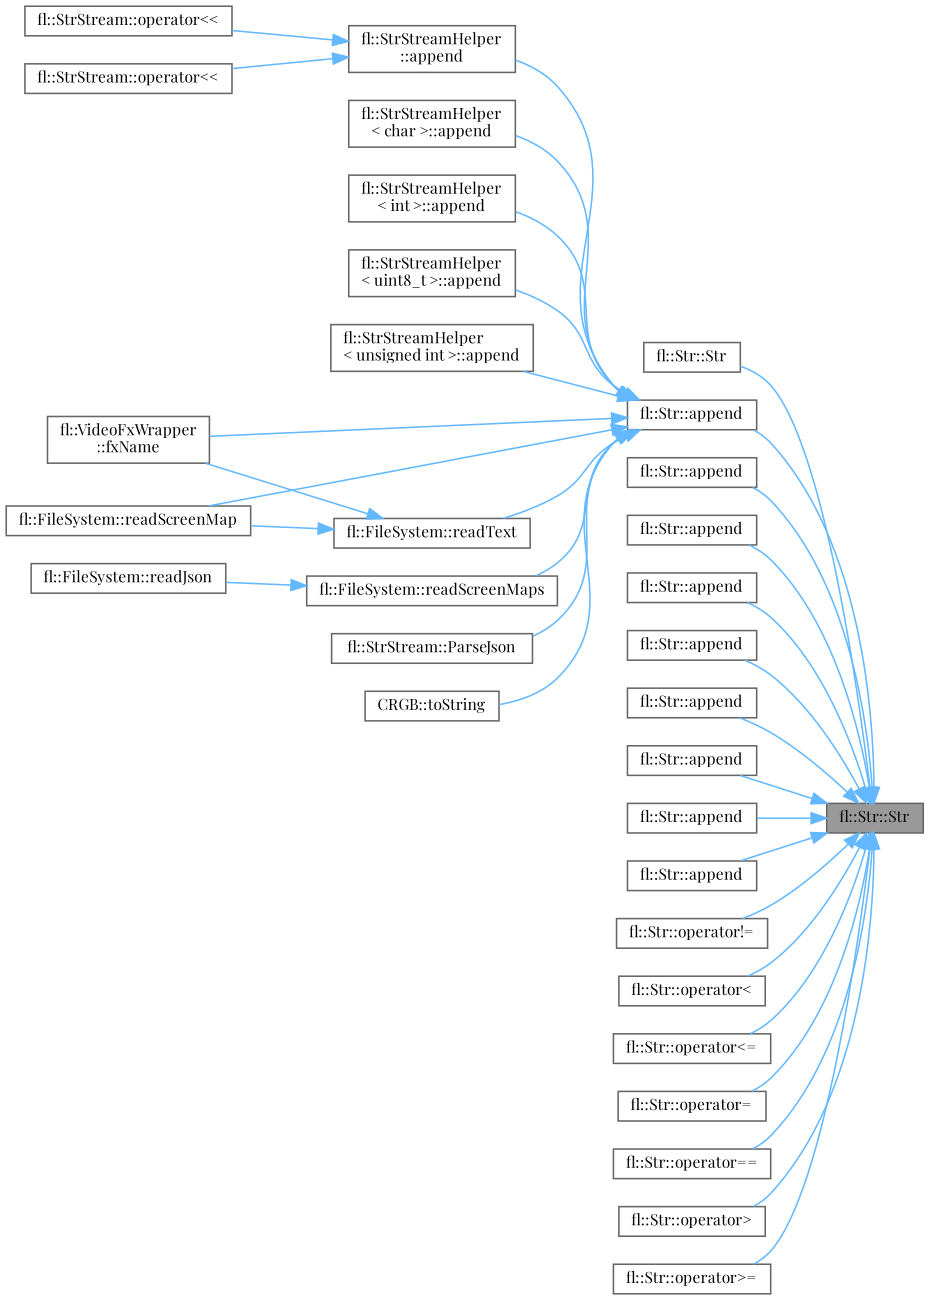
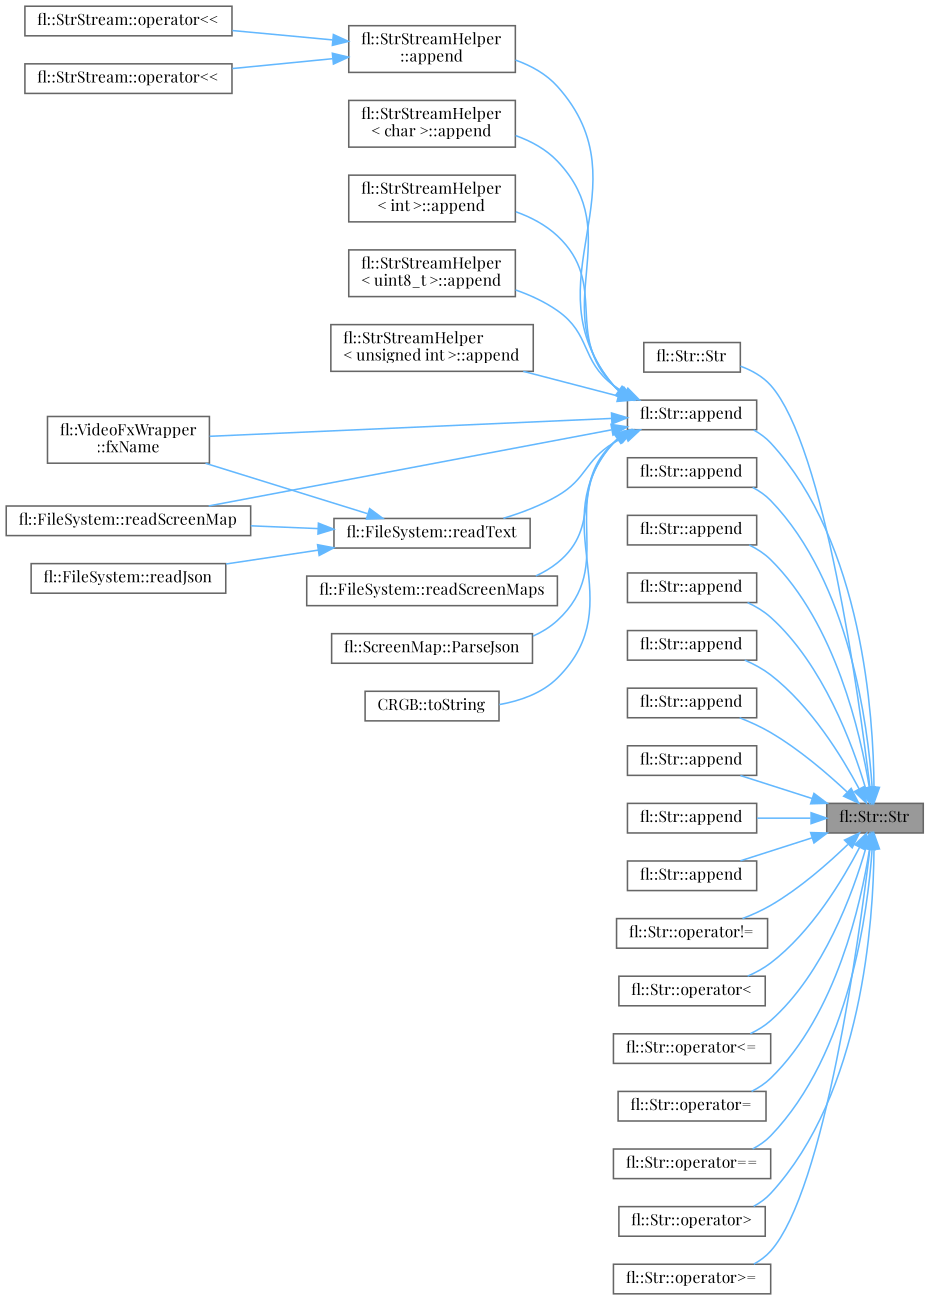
(258, 584) -> (272, 557)
(432, 648) -> (432, 648)
